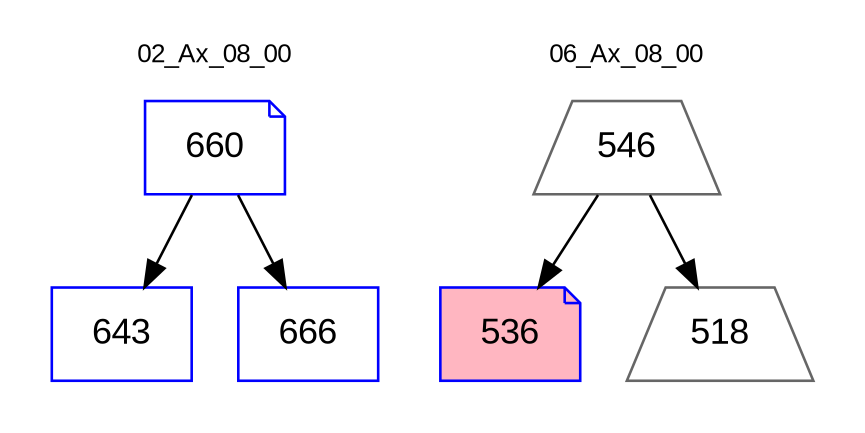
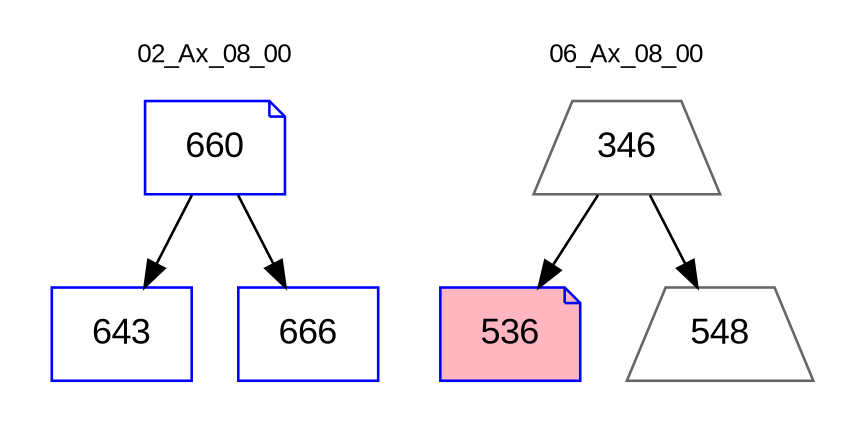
(627, 148) -> (627, 148)
(720, 334) -> (720, 334)
